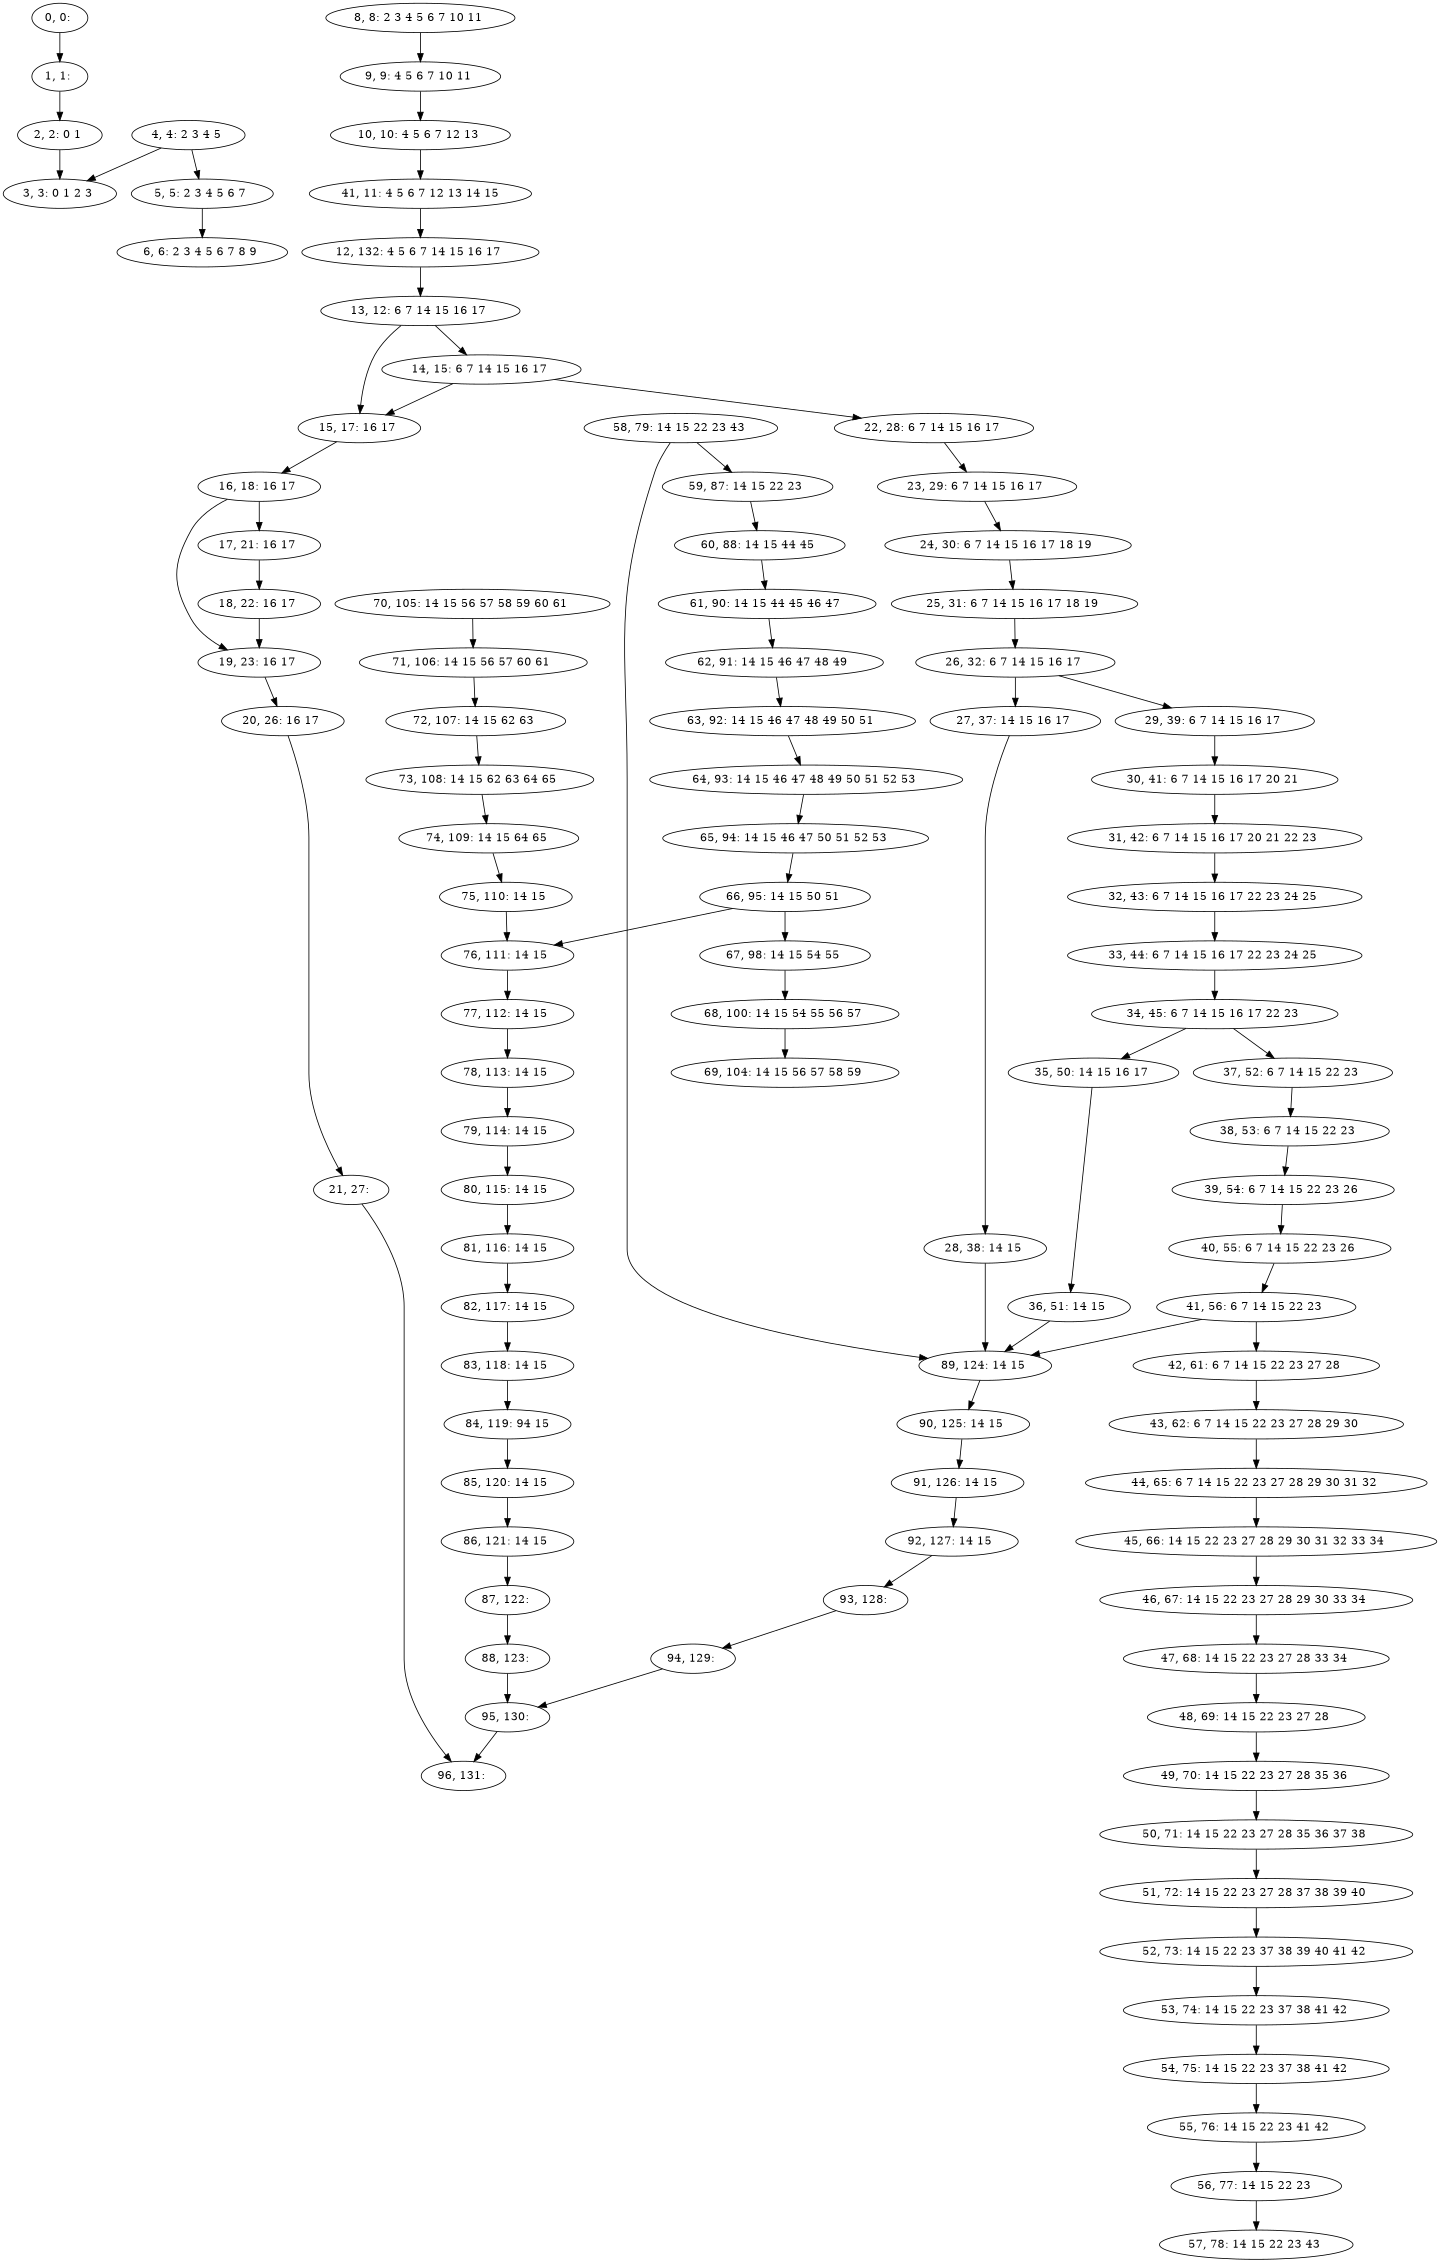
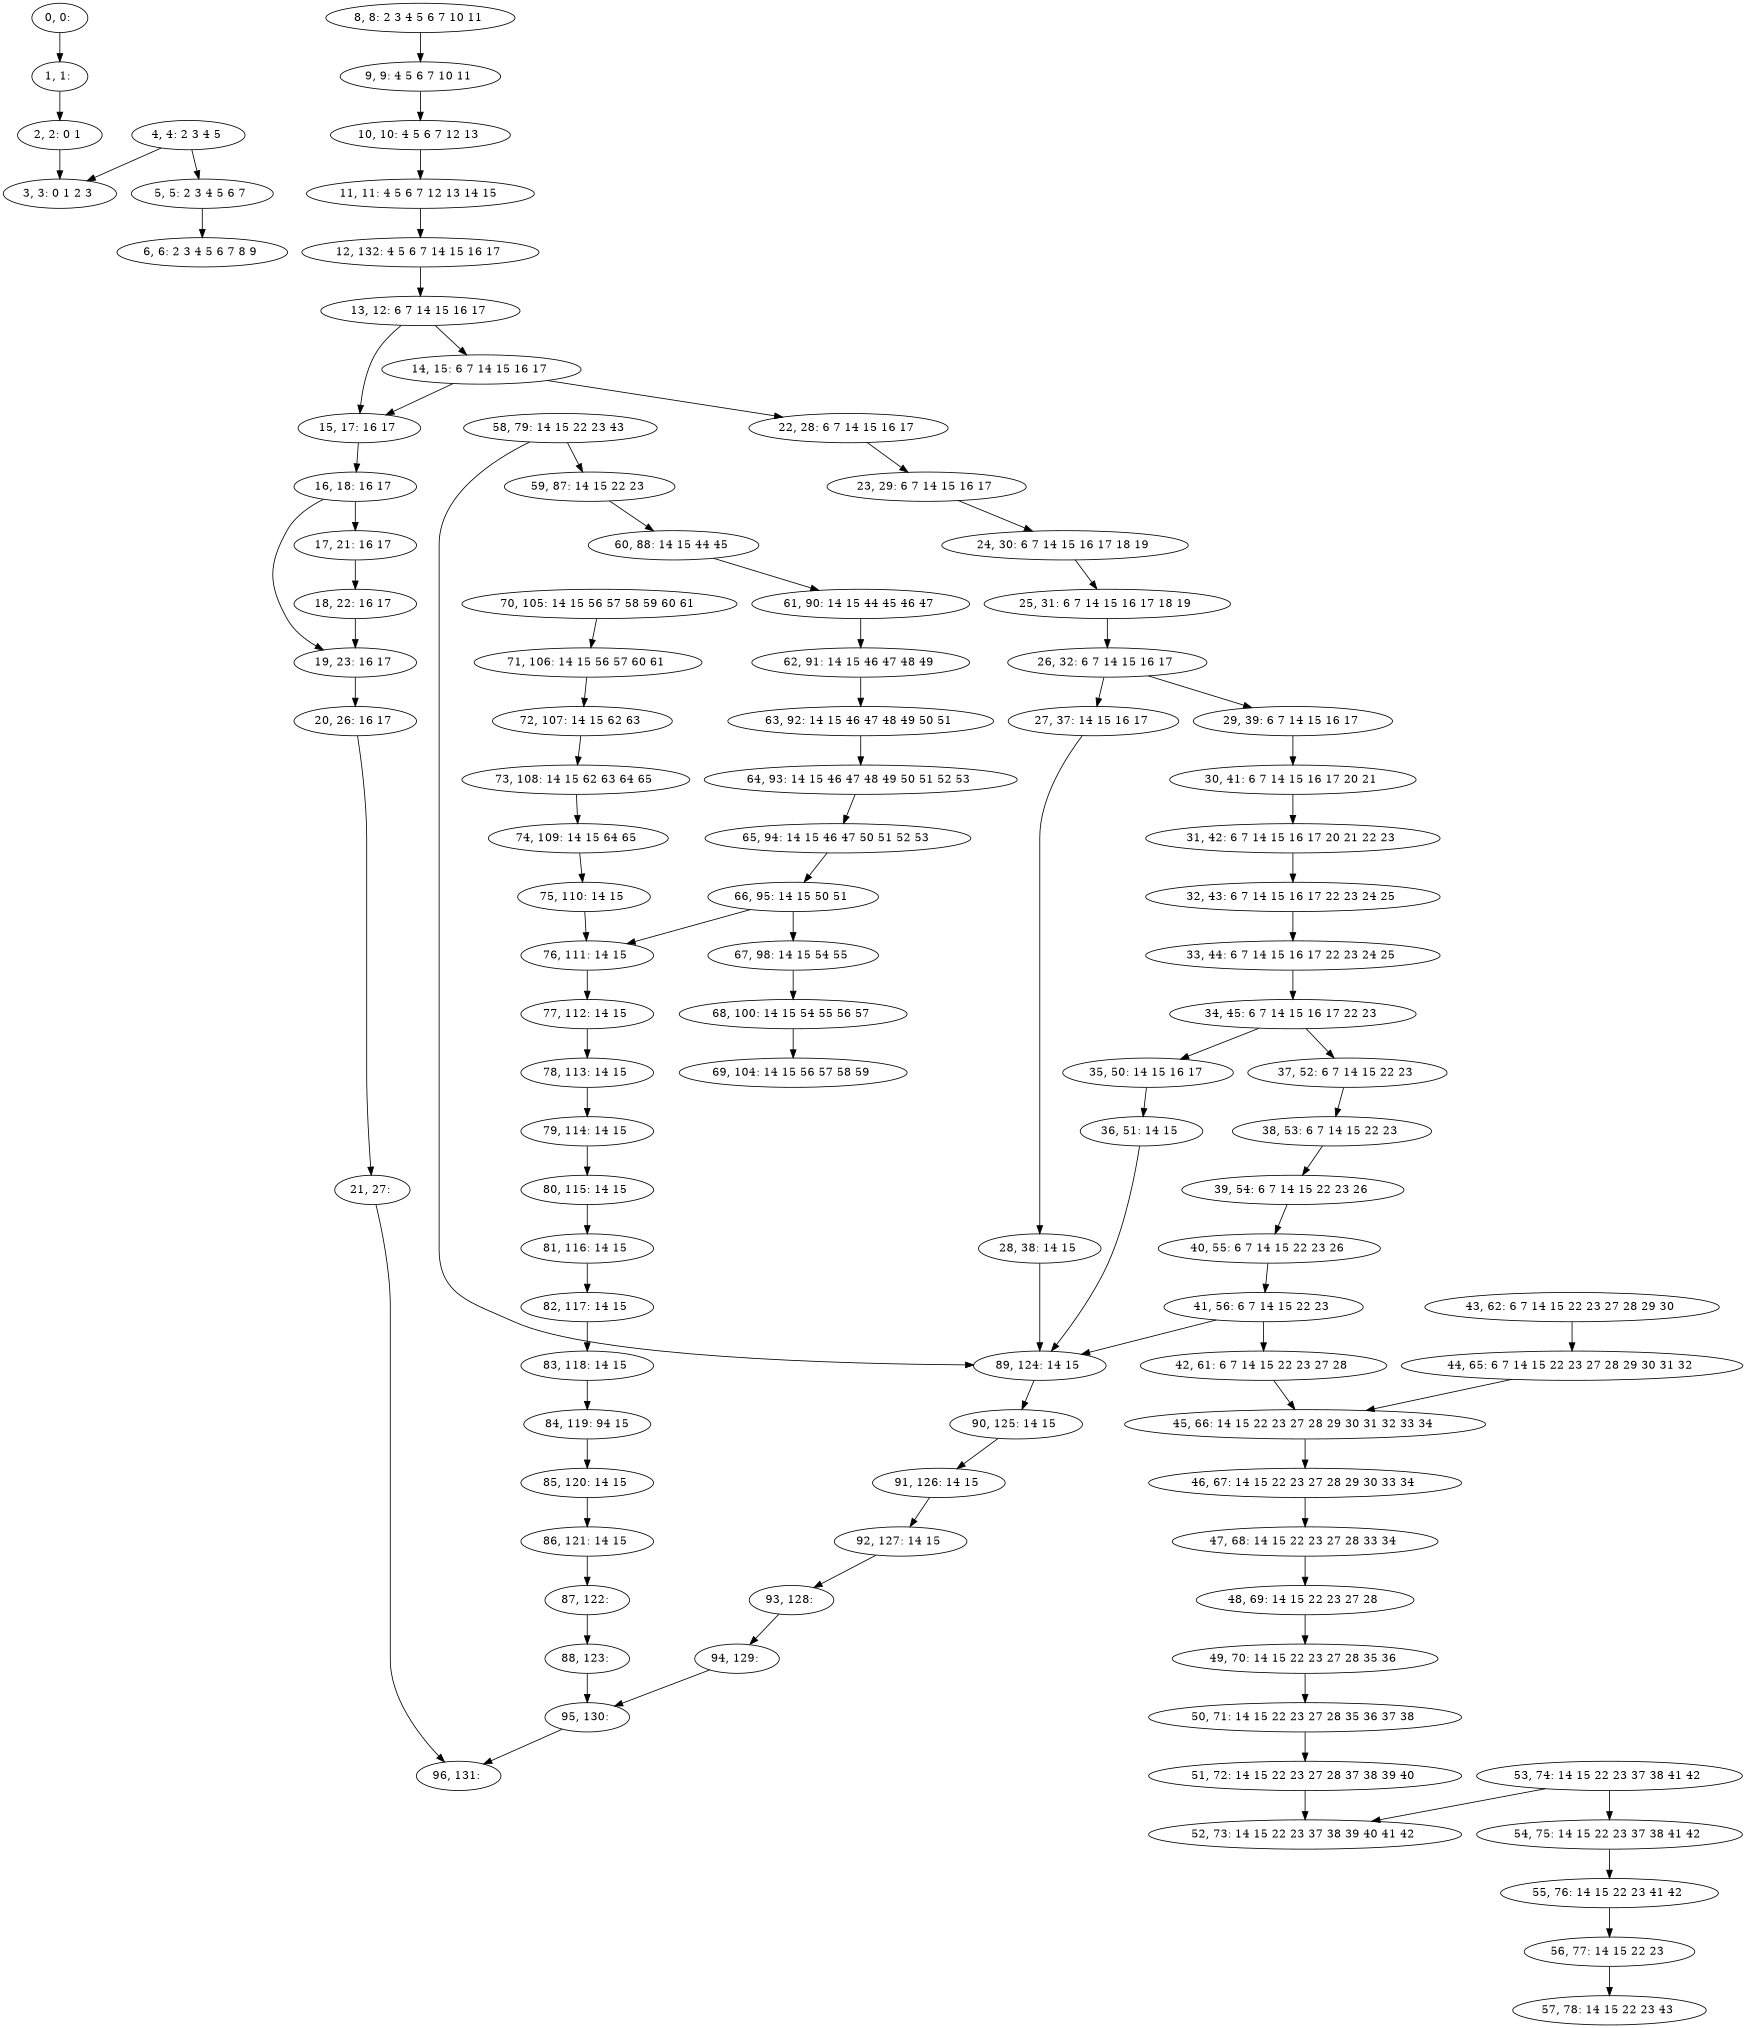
(420, 194) -> (420, 194)
(1256, 1391) -> (1282, 1392)
(1256, 1977) -> (1463, 1804)
